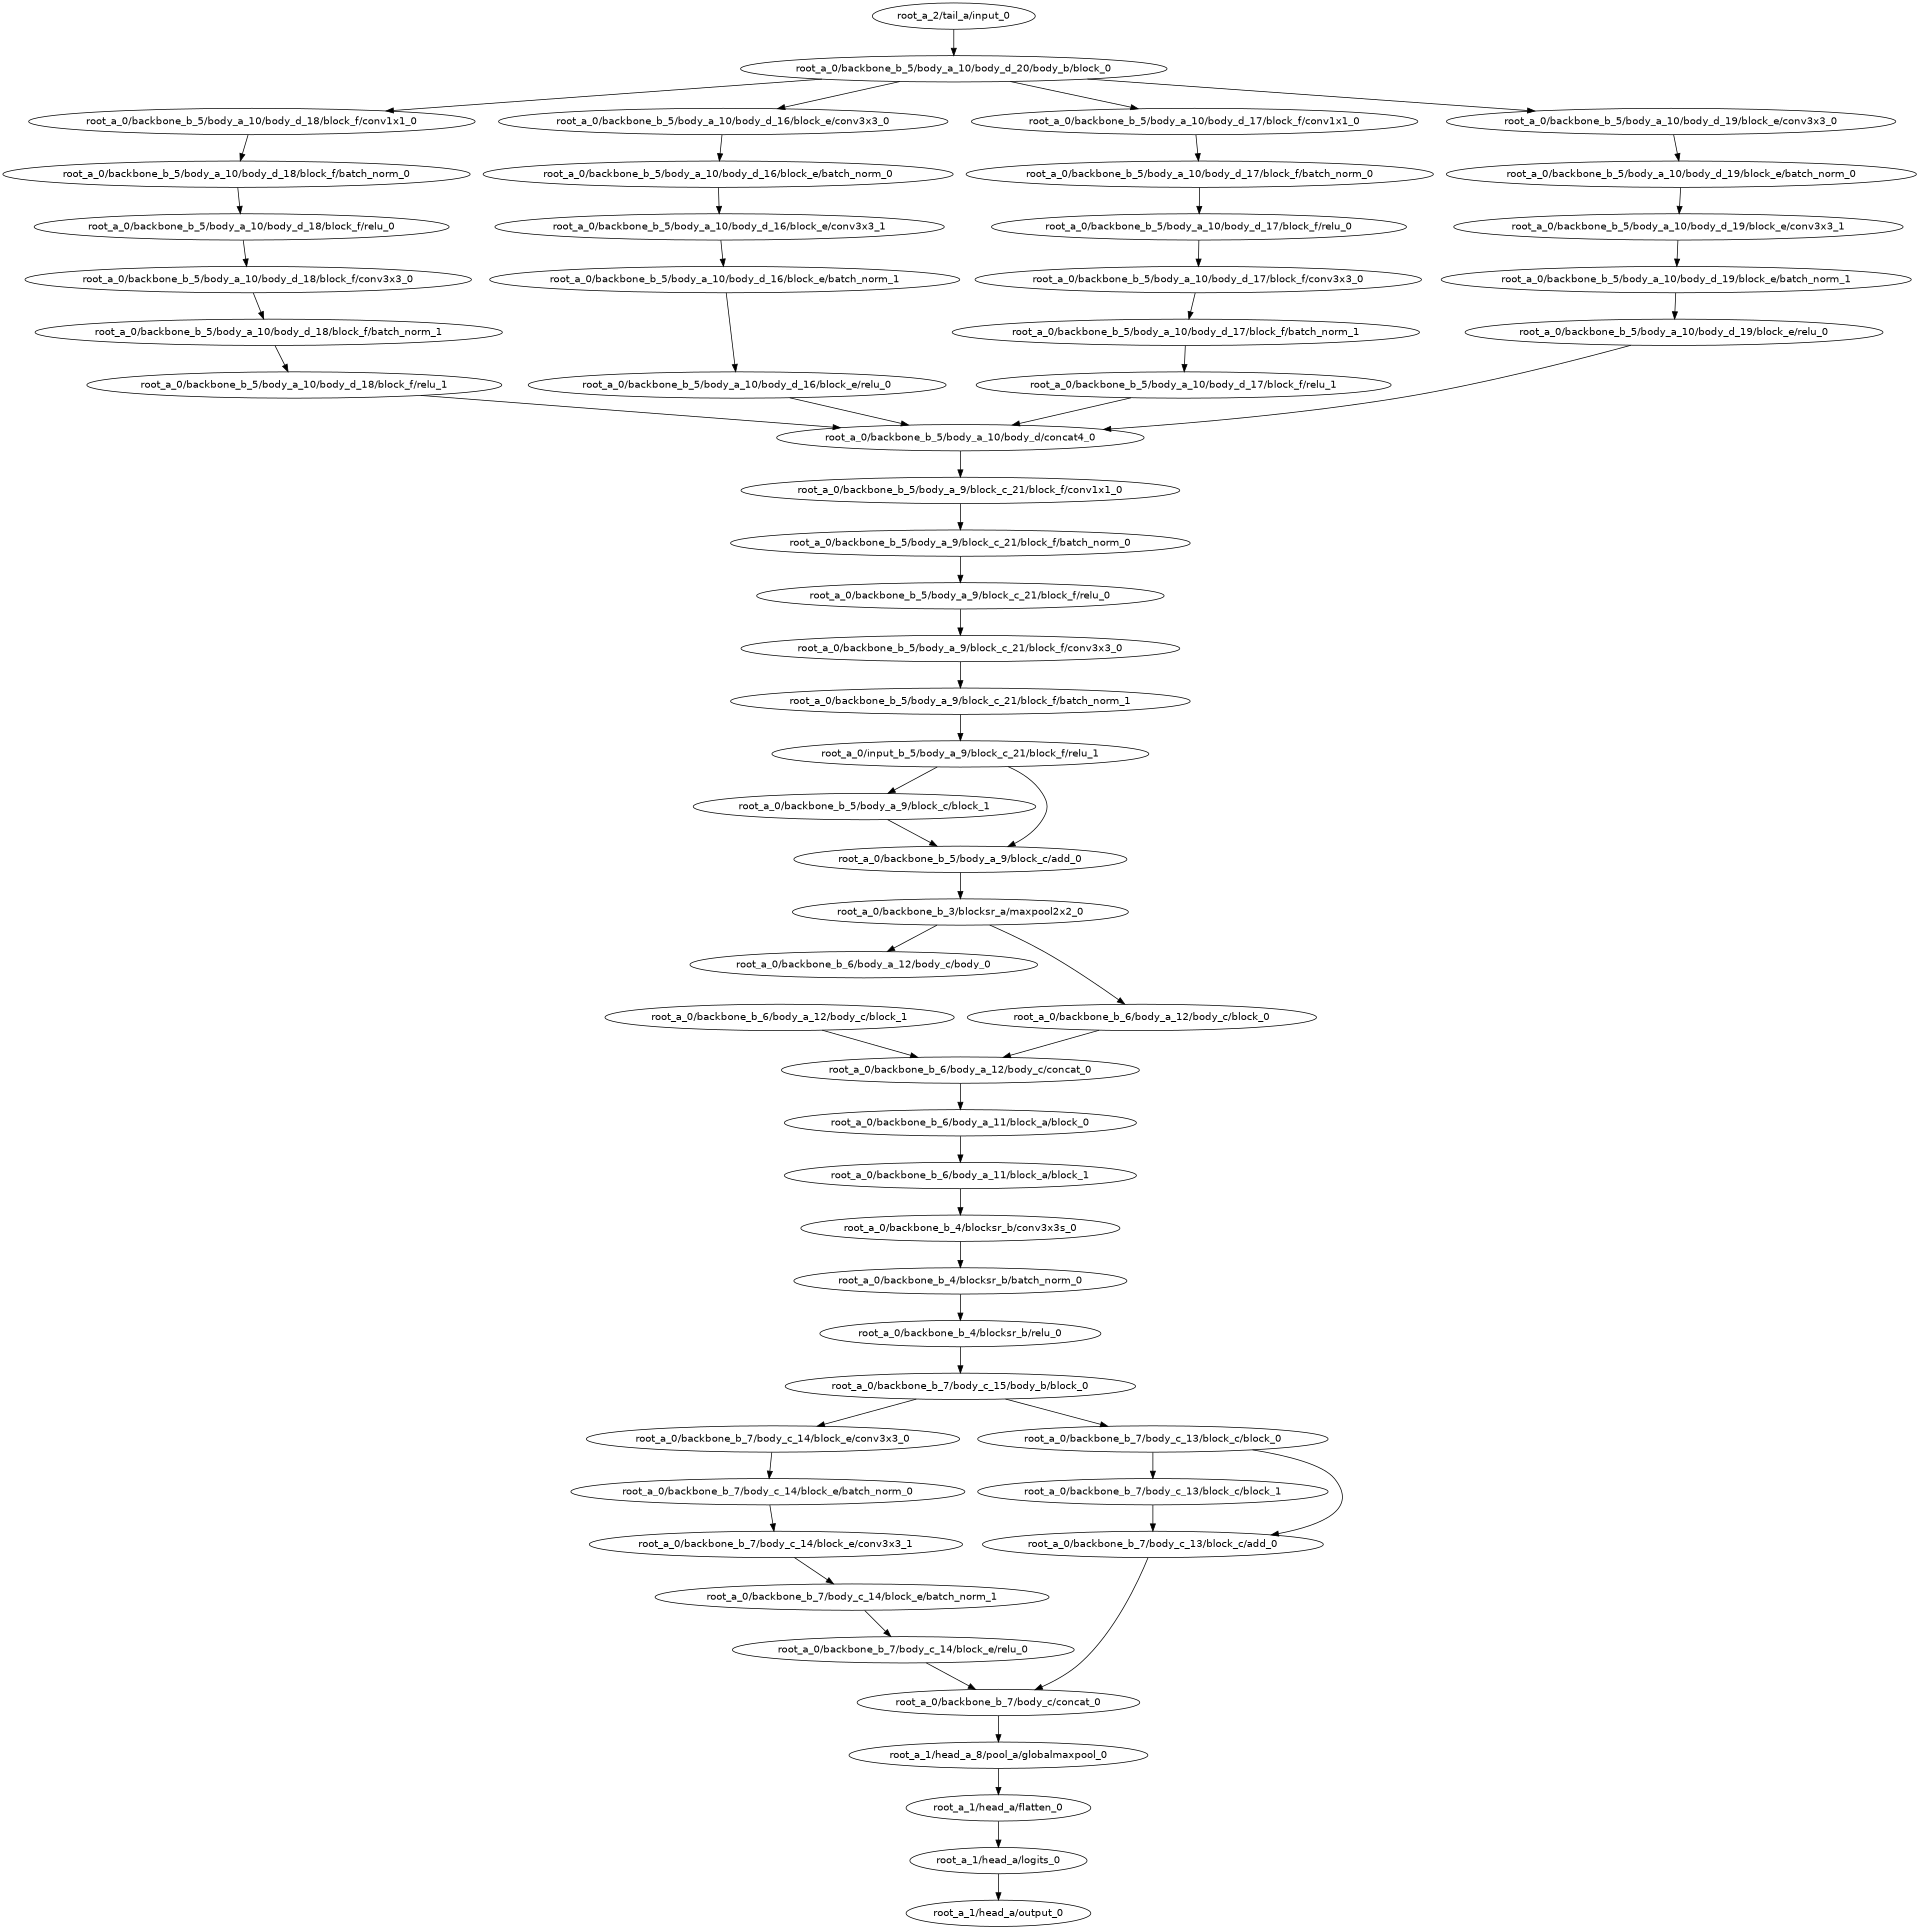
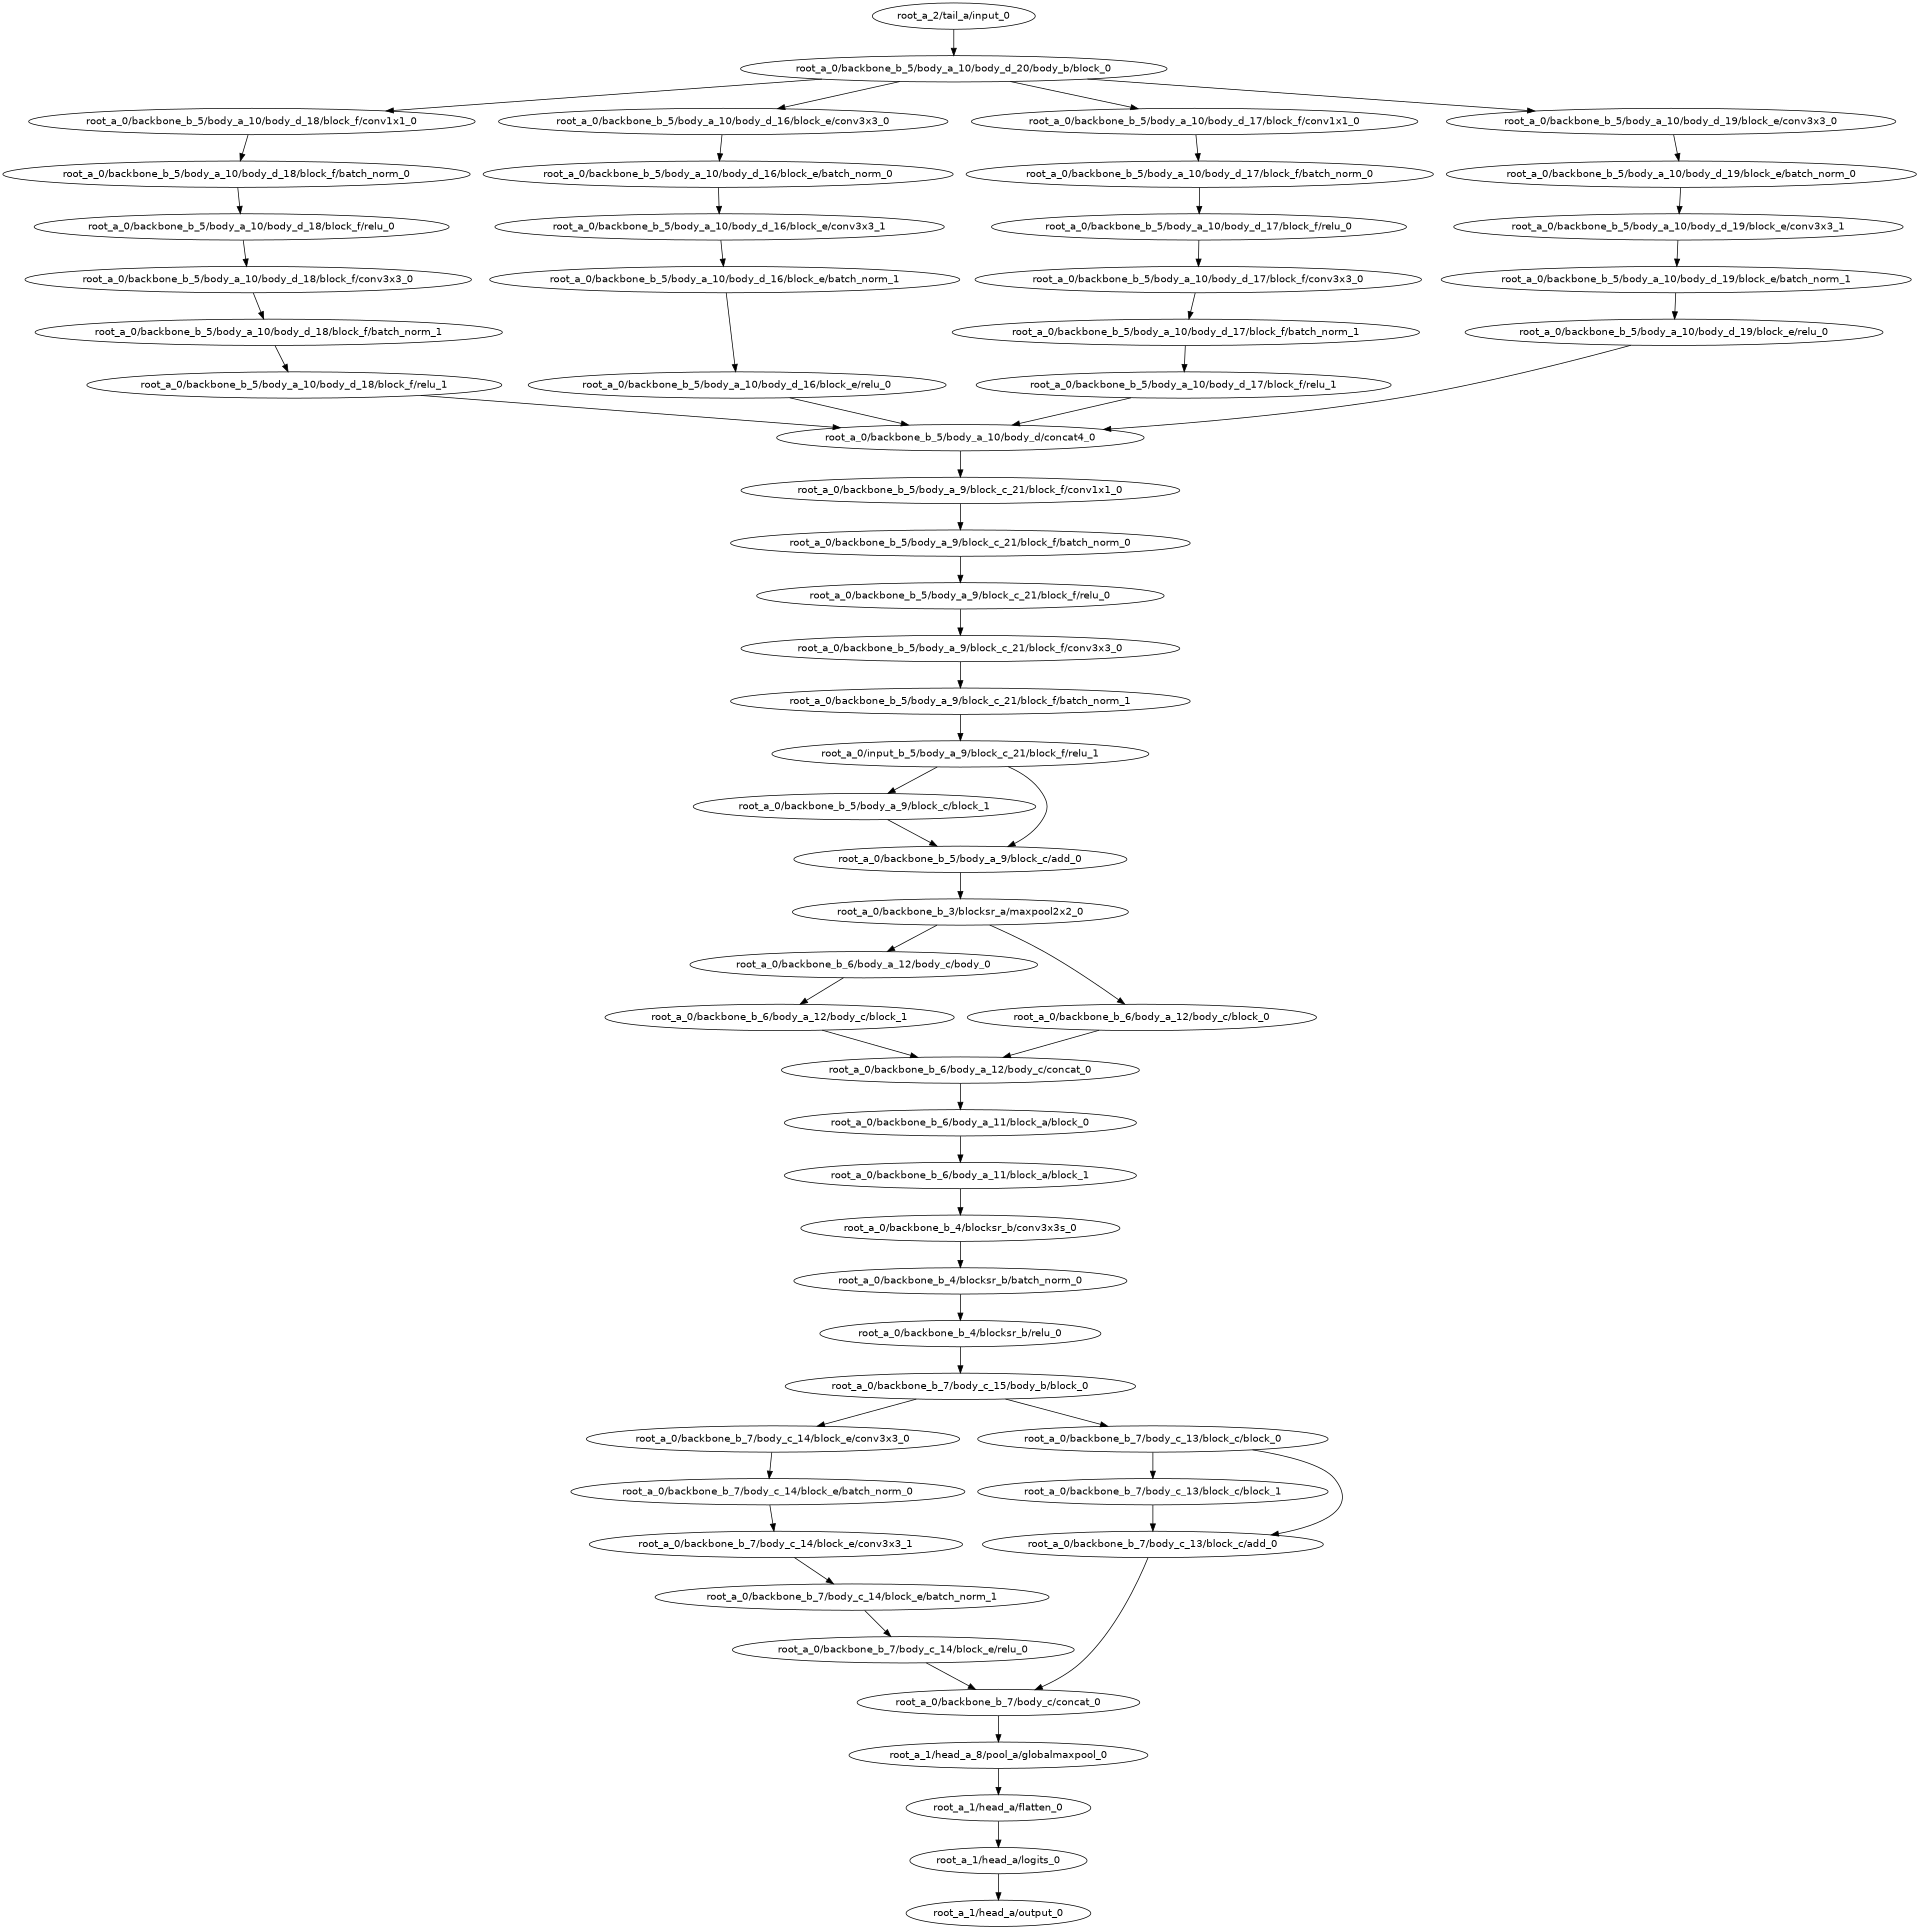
none -> (825, 989)
